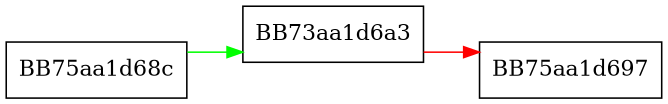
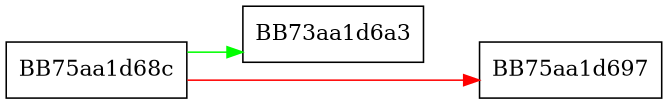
(444, 52) -> (326, 80)
